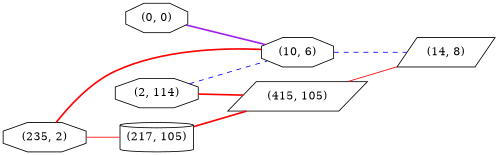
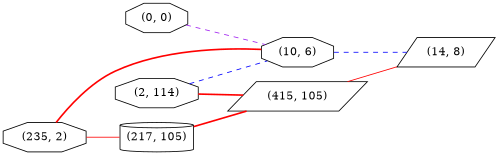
(226, 35) -> (226, 35)
